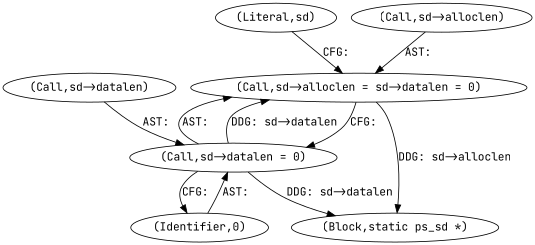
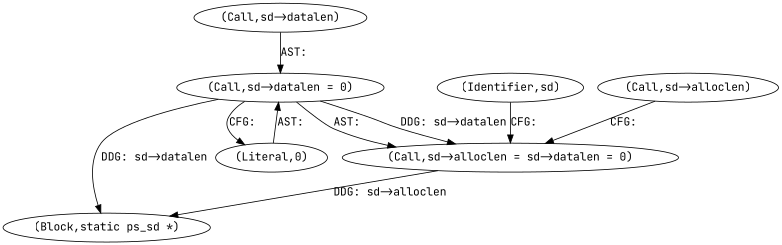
(276, 18) -> (510, 88)
(422, 53) -> (627, 123)
(341, 129) -> none
(200, 228) -> (272, 158)
